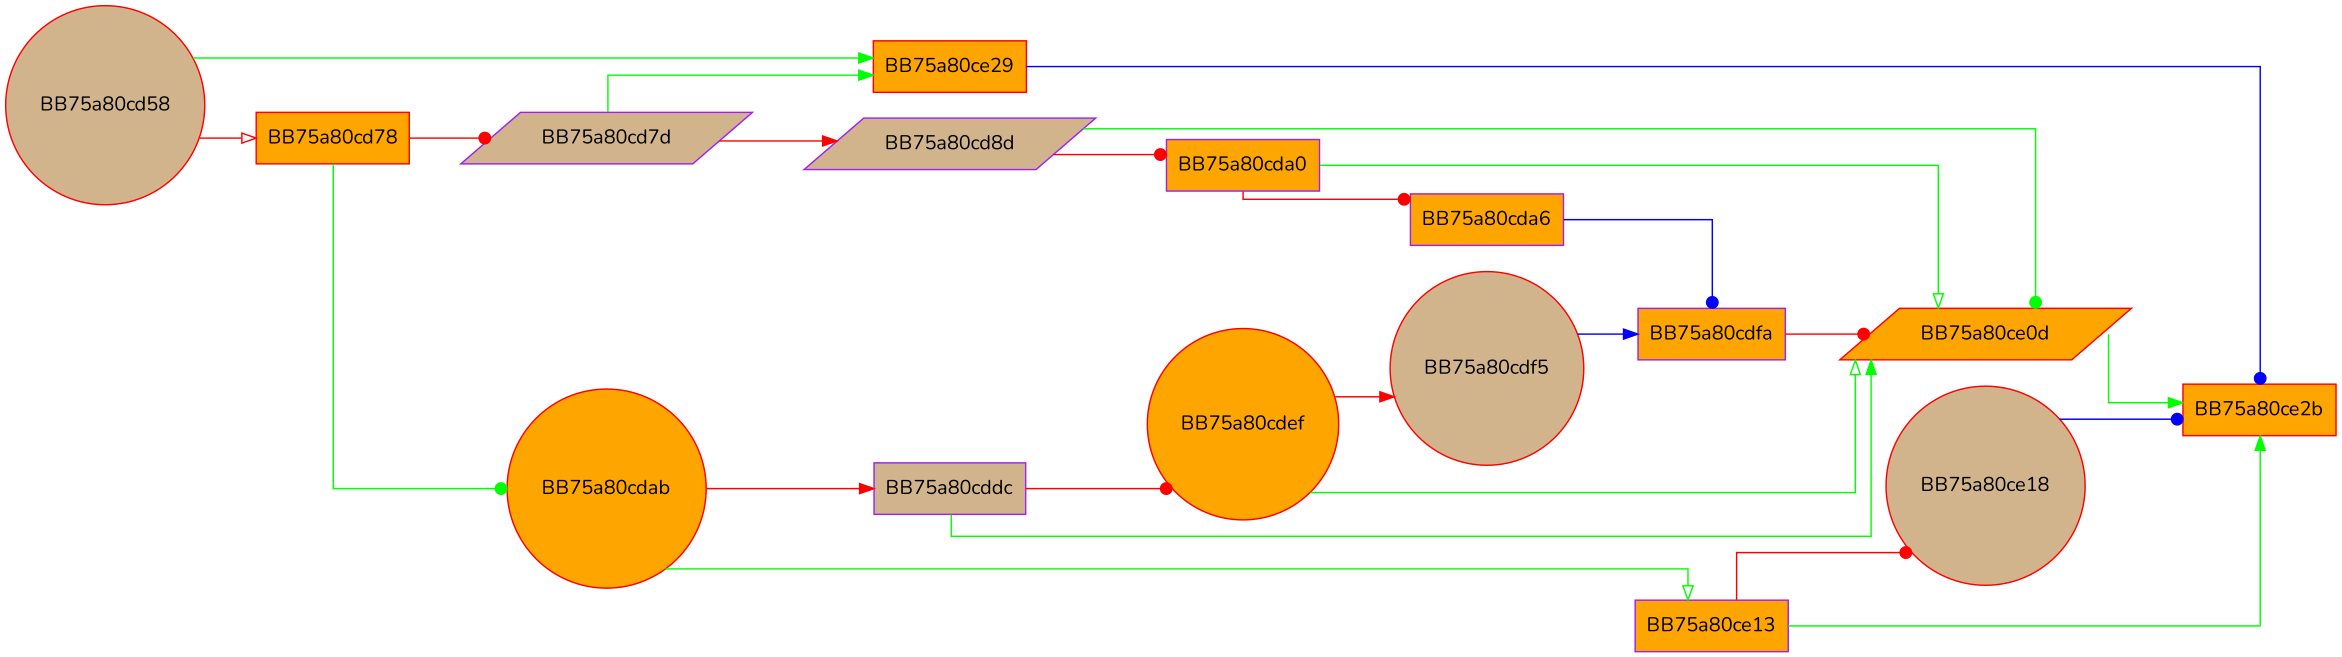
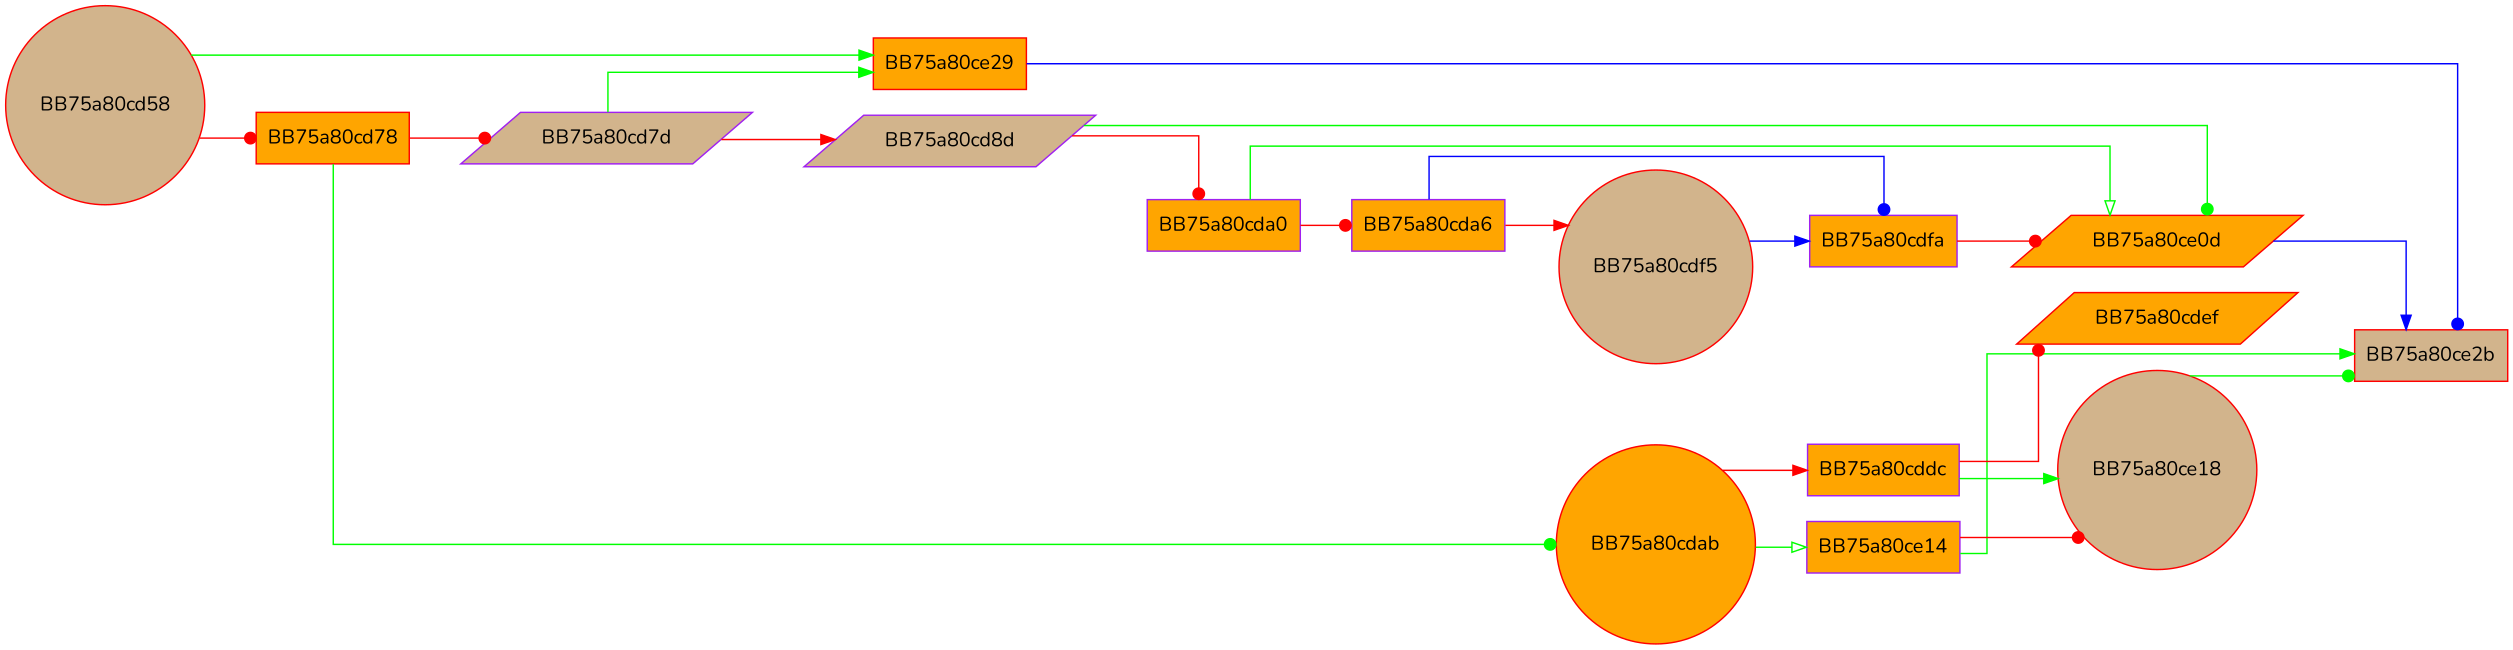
(221, 138) -> (222, 138)
(1358, 397) -> (1530, 225)
(2109, 398) -> (2377, 241)
(2260, 410) -> (2431, 356)
(2116, 419) -> (2266, 376)
(1243, 424) -> (2157, 318)
(950, 489) -> (1883, 470)
(1642, 493) -> none
(1481, 536) -> (2002, 479)
(1712, 626) -> (1883, 547)
